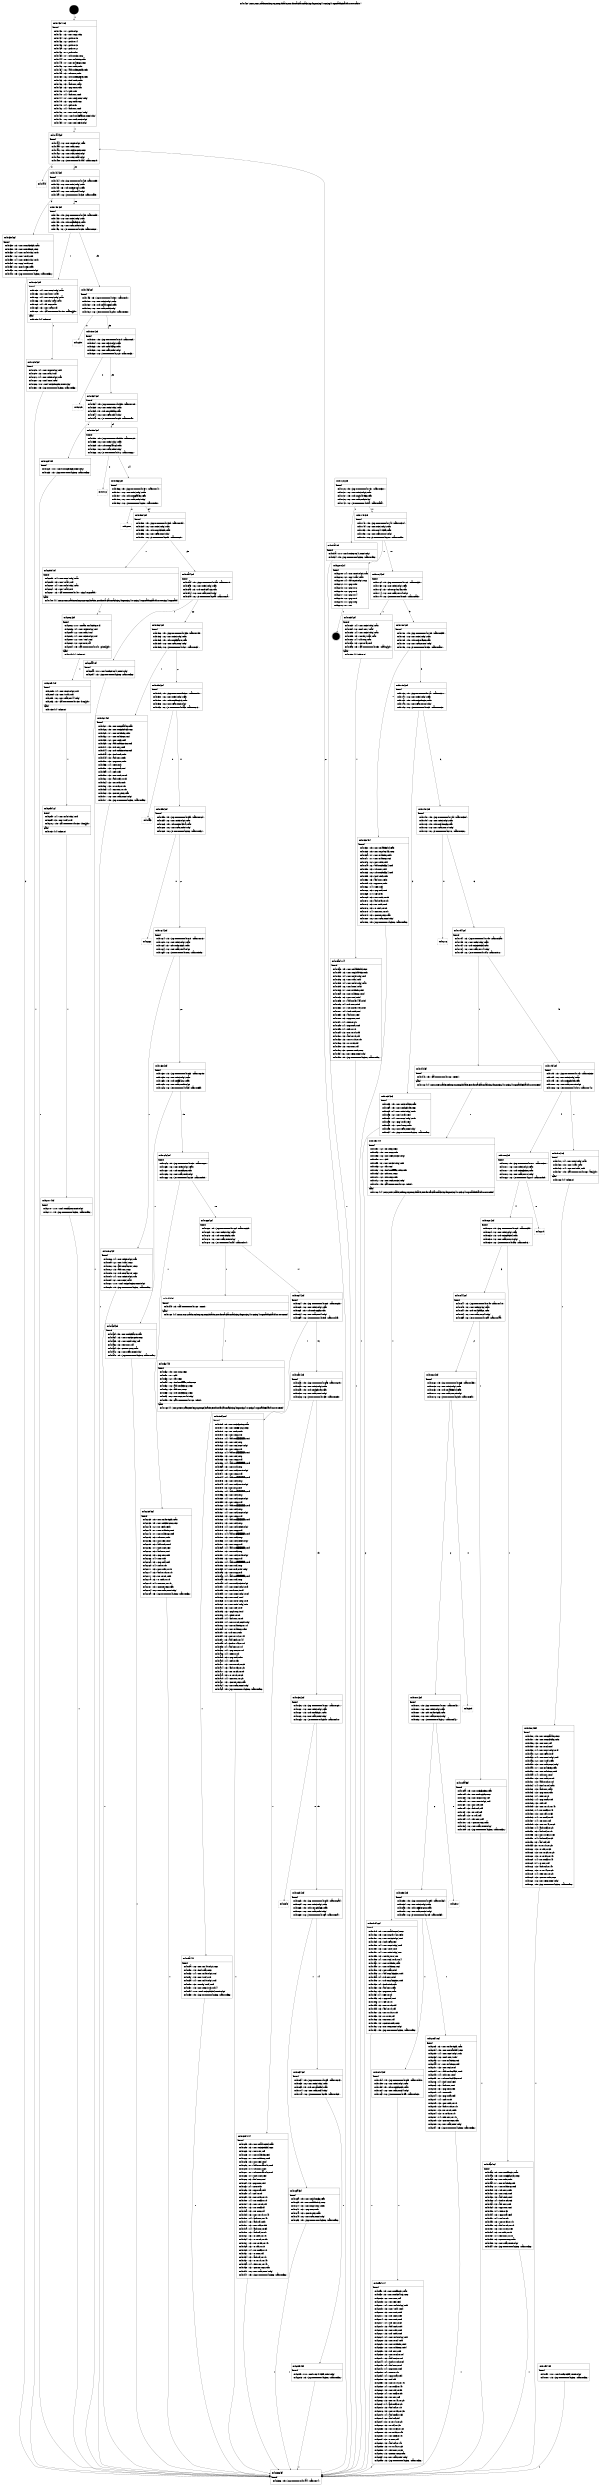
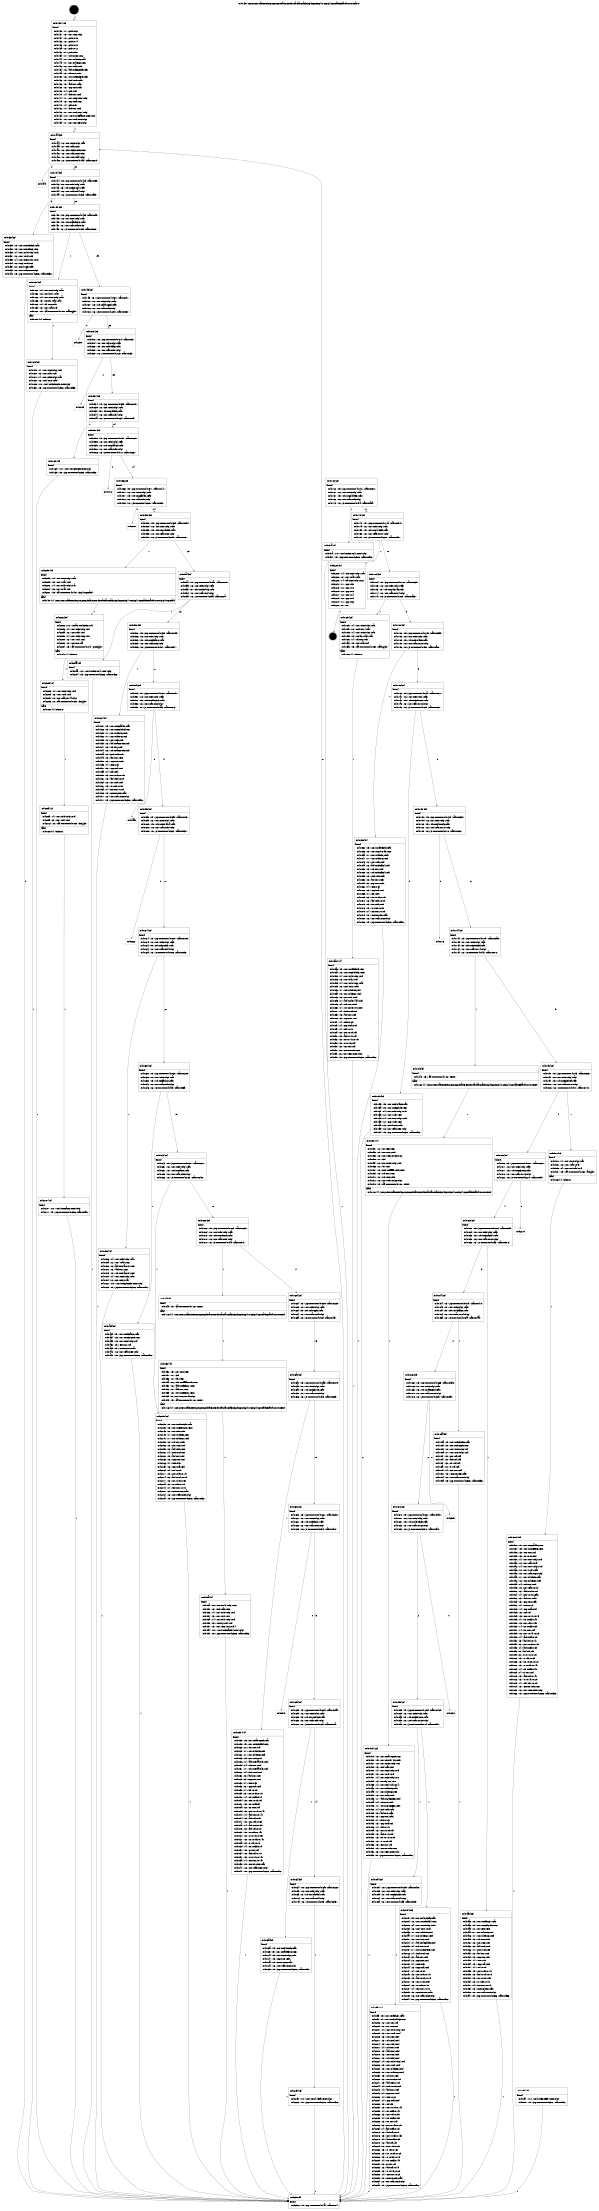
(238, 1553) -> none
